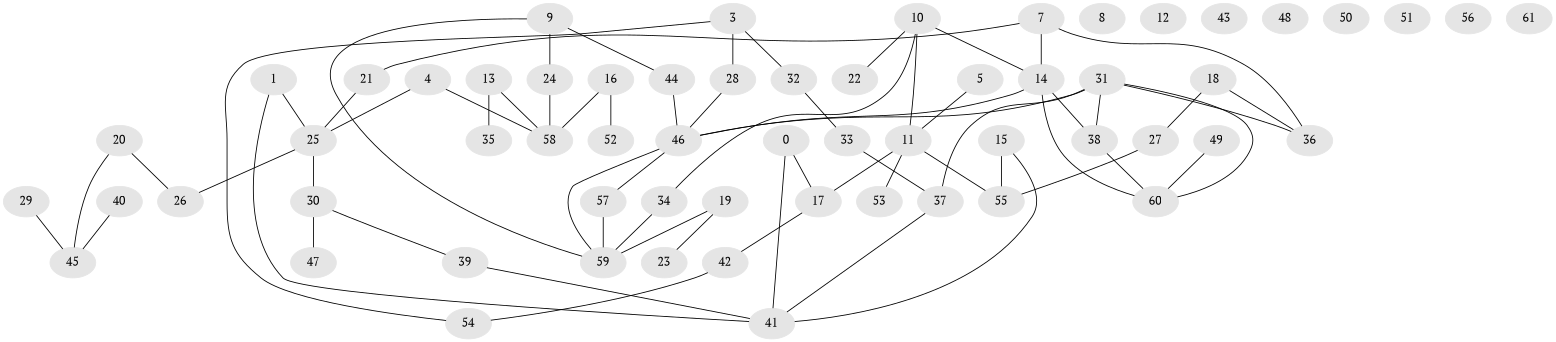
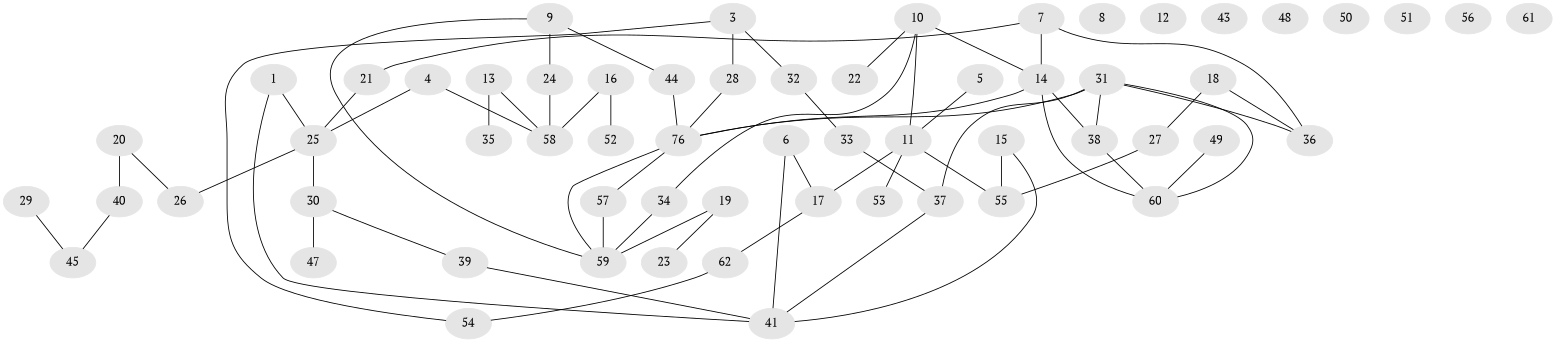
(679, 141) -> (679, 141)
(786, 141) -> (786, 141)
(85, 198) -> (119, 171)
(725, 263) -> (725, 263)
